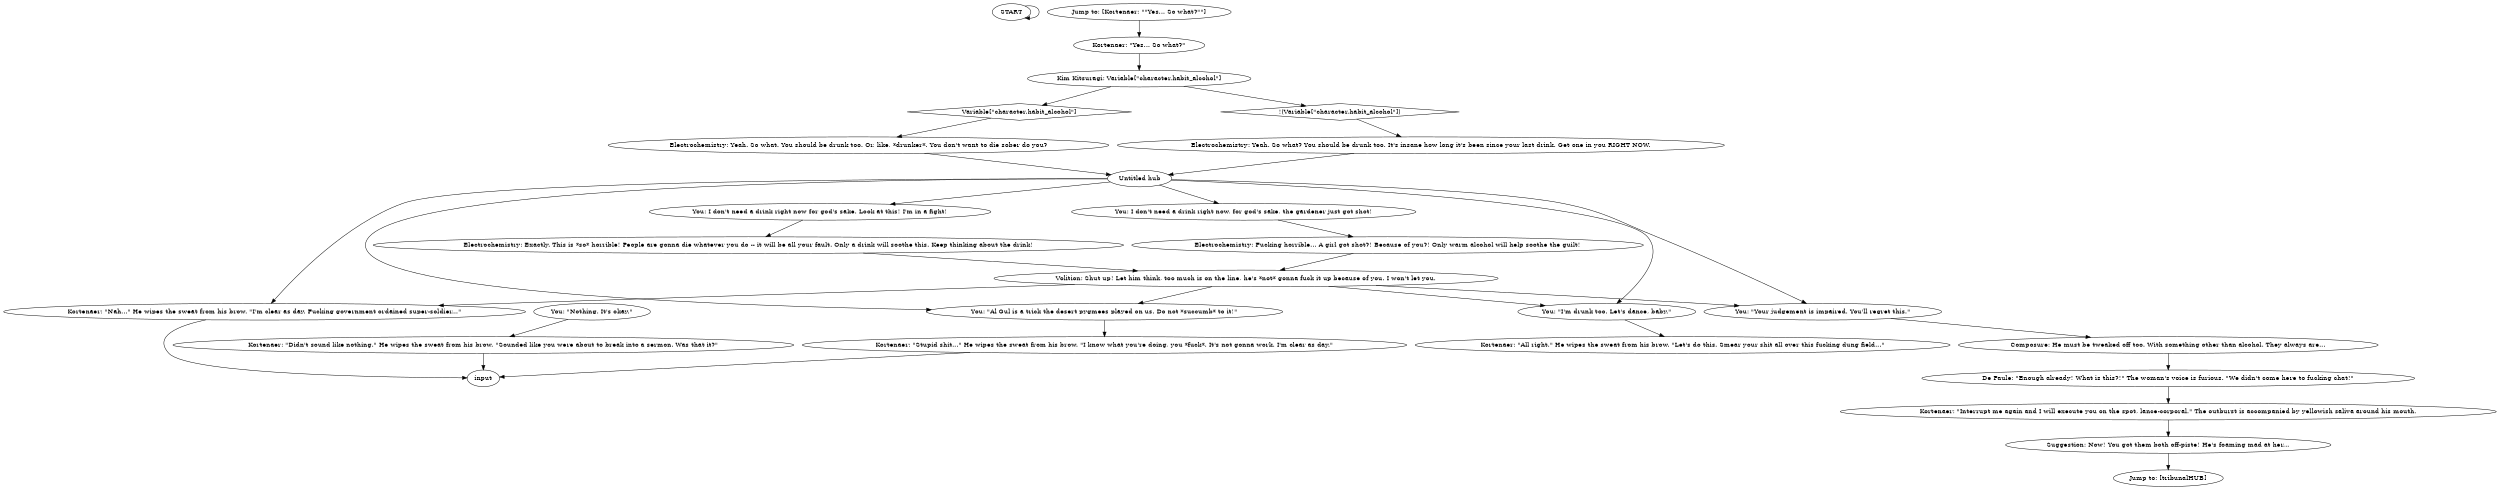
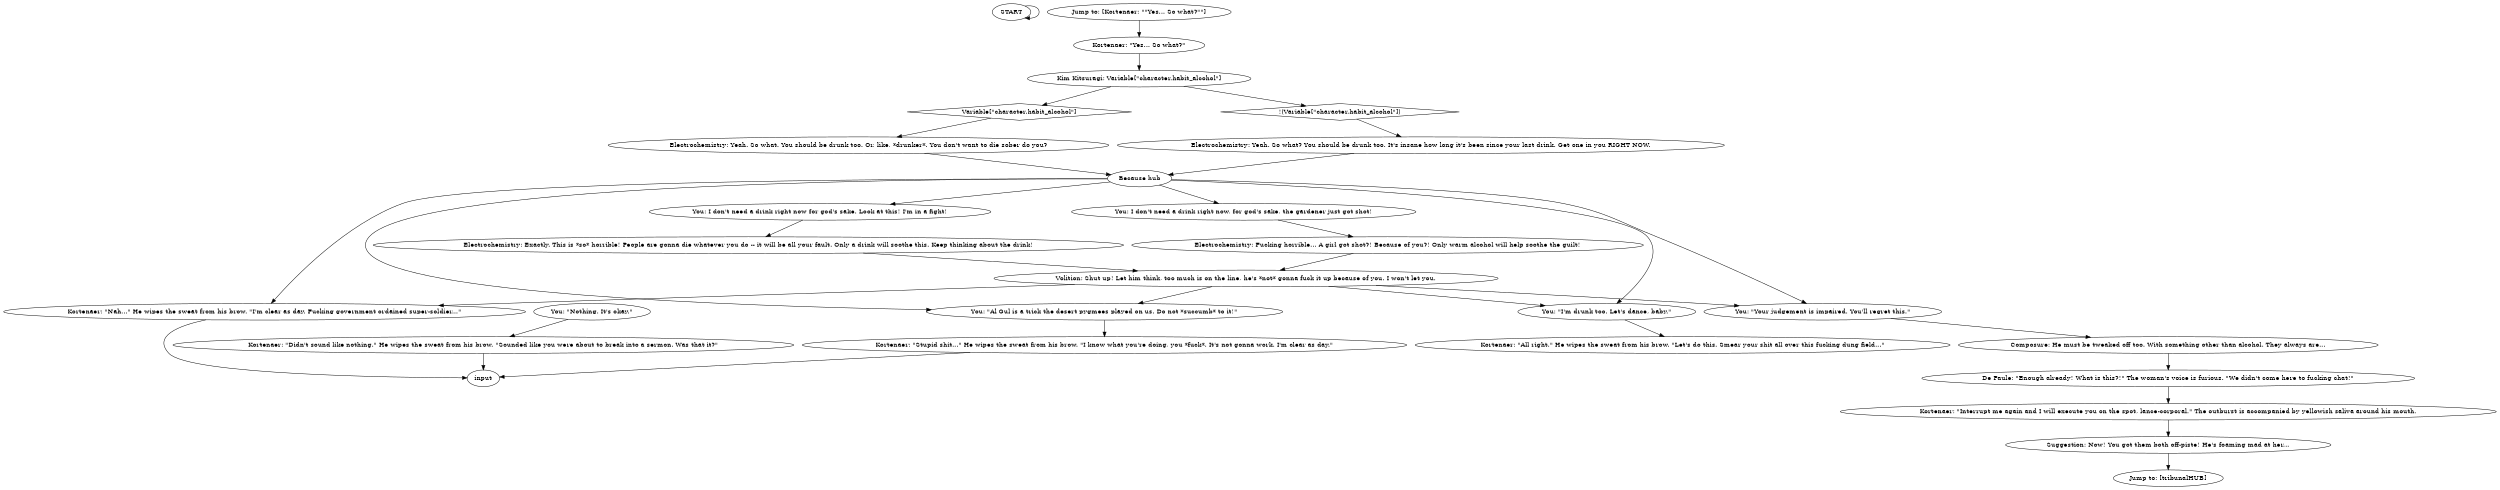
(1140, 179) -> (1140, 179)
